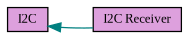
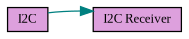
(77, 28) -> (64, 11)
